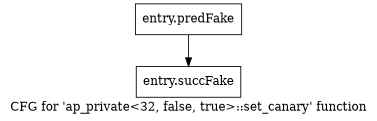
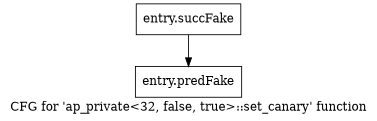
(189, 46) -> (189, 46)
